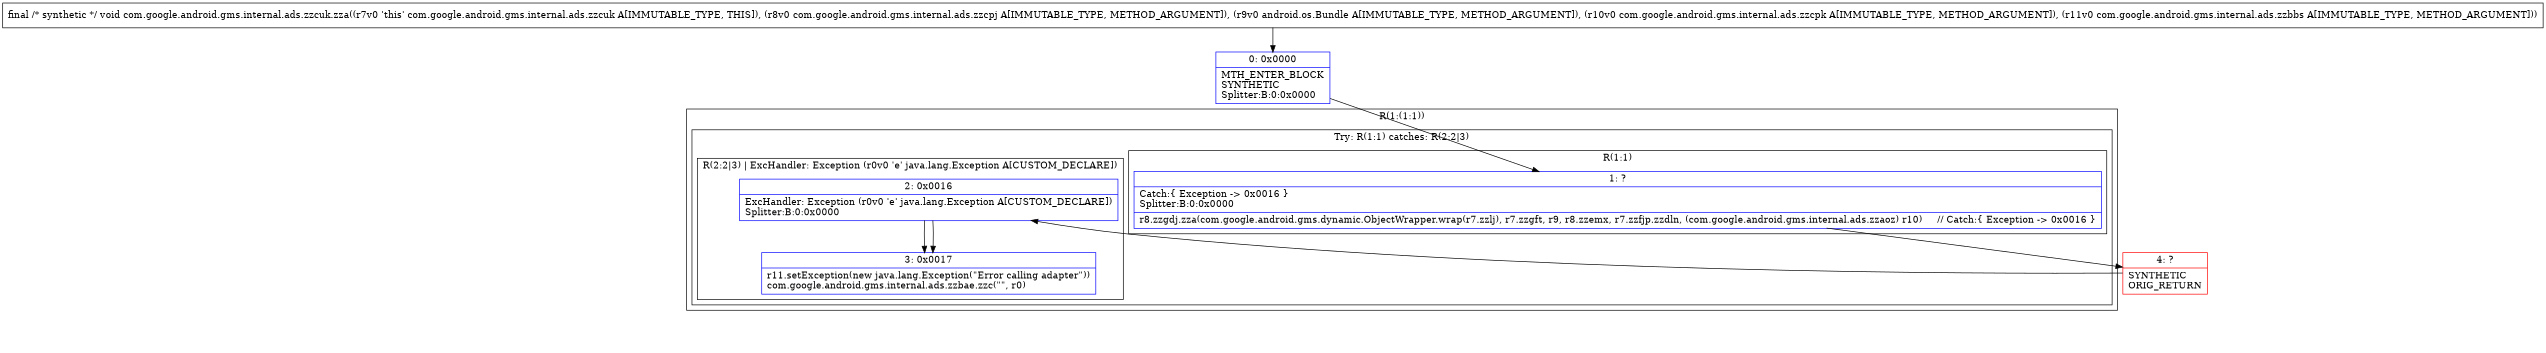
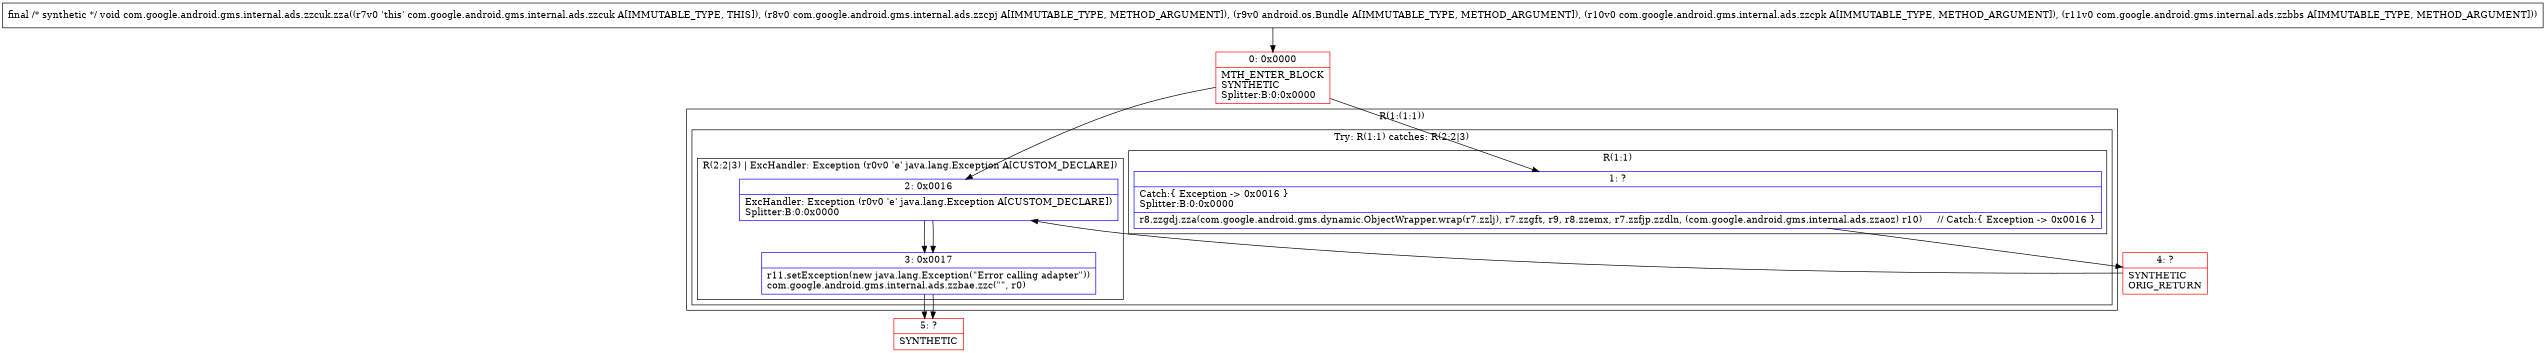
(1273, 78) -> (1273, 78)
none -> (1090, 122)
none -> (929, 334)
